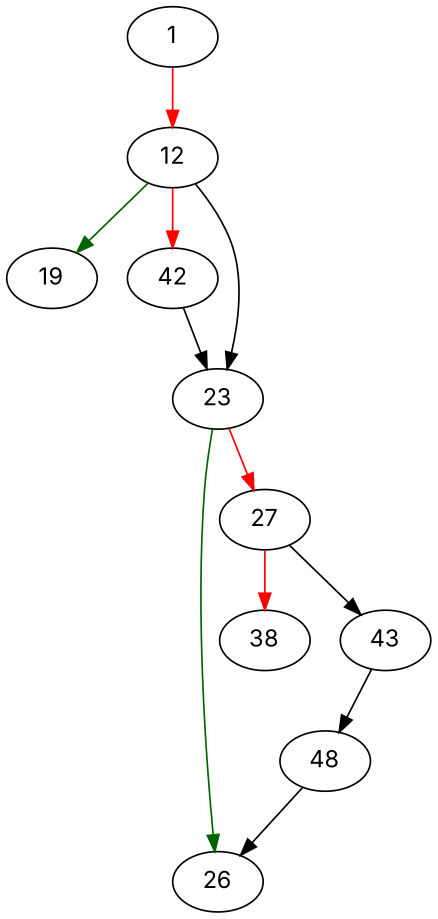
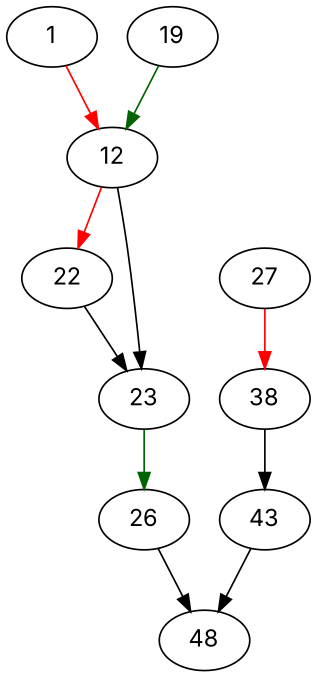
(119, 212) -> (146, 90)
(173, 278) -> (67, 278)
(238, 451) -> none
(319, 574) -> (265, 451)
(277, 815) -> (170, 573)
